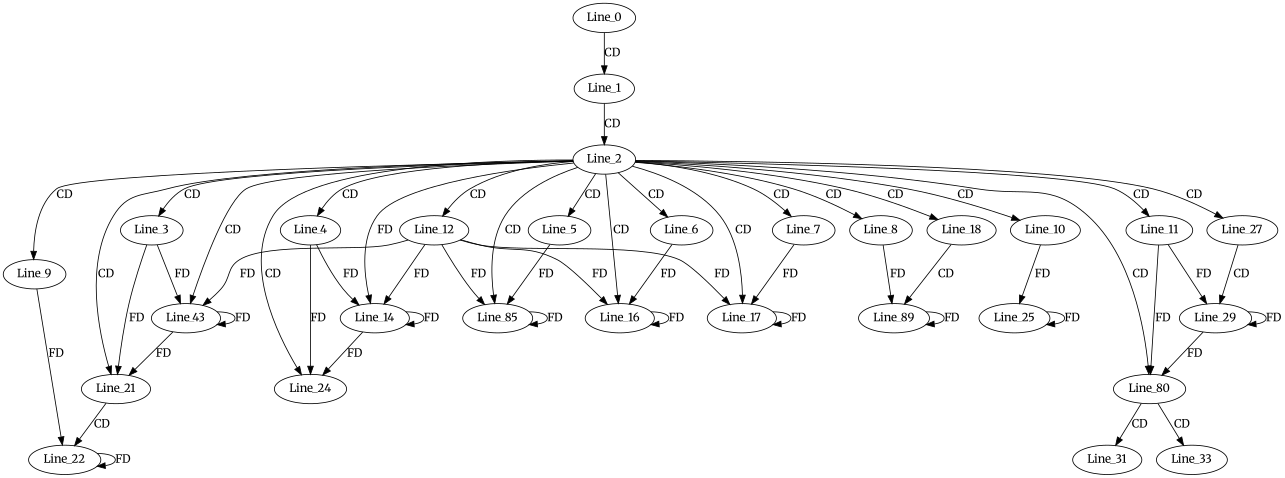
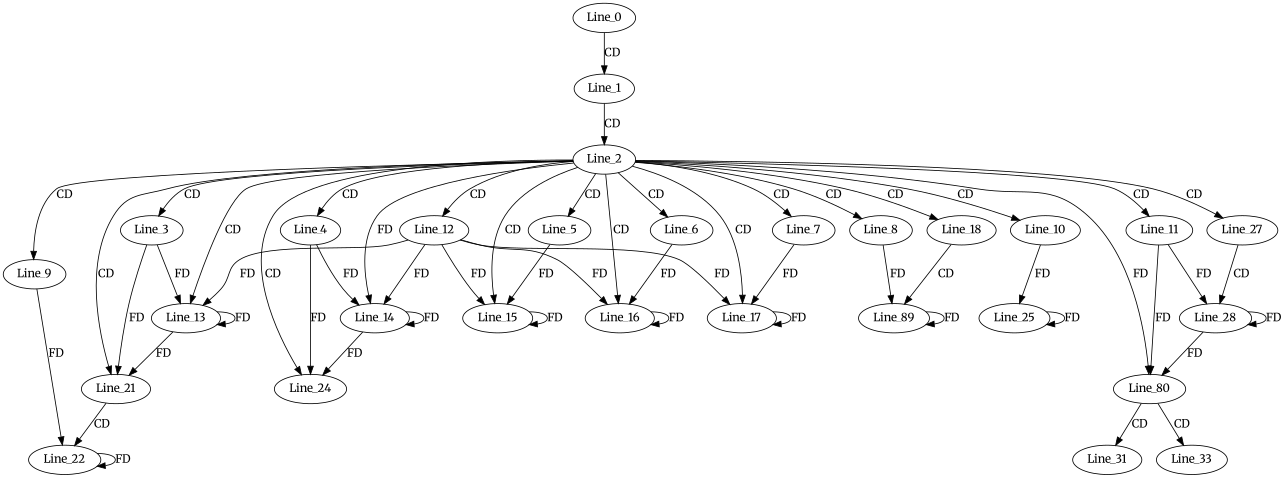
(1141, 274) -> (1141, 274)
(186, 318) -> (186, 318)
(498, 318) -> (498, 318)
(1216, 318) -> (1216, 318)
